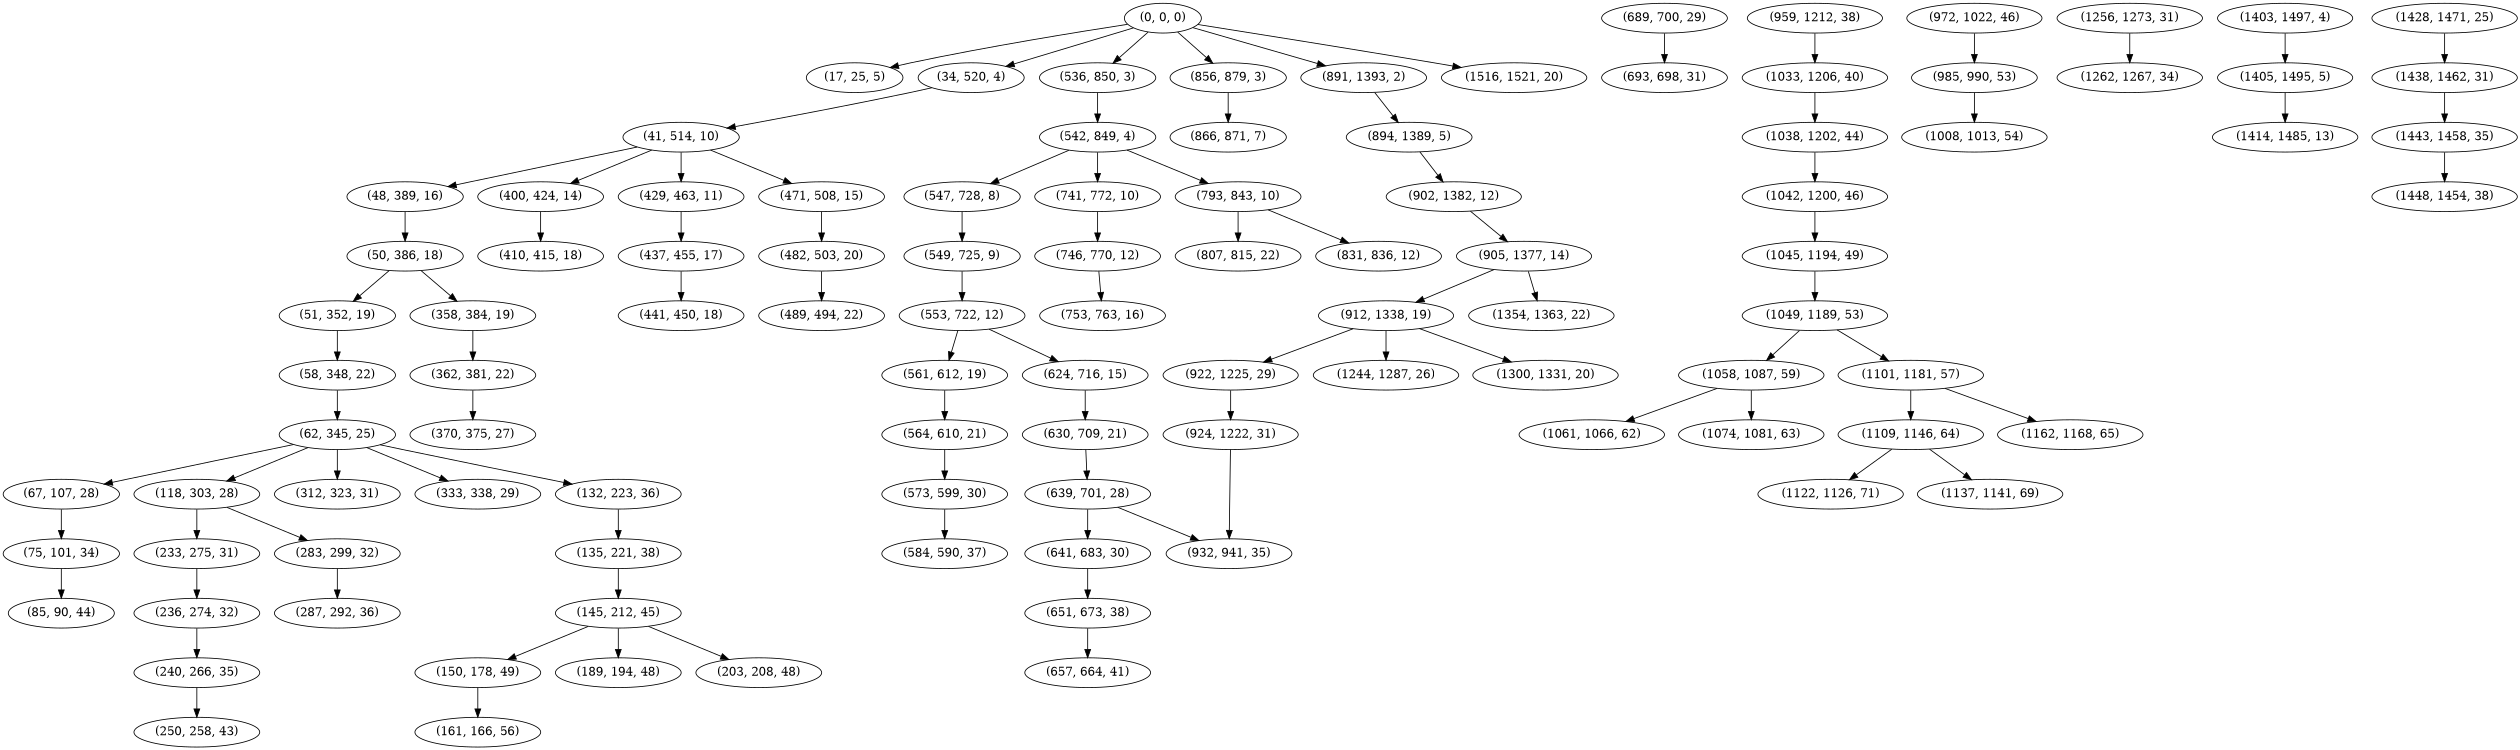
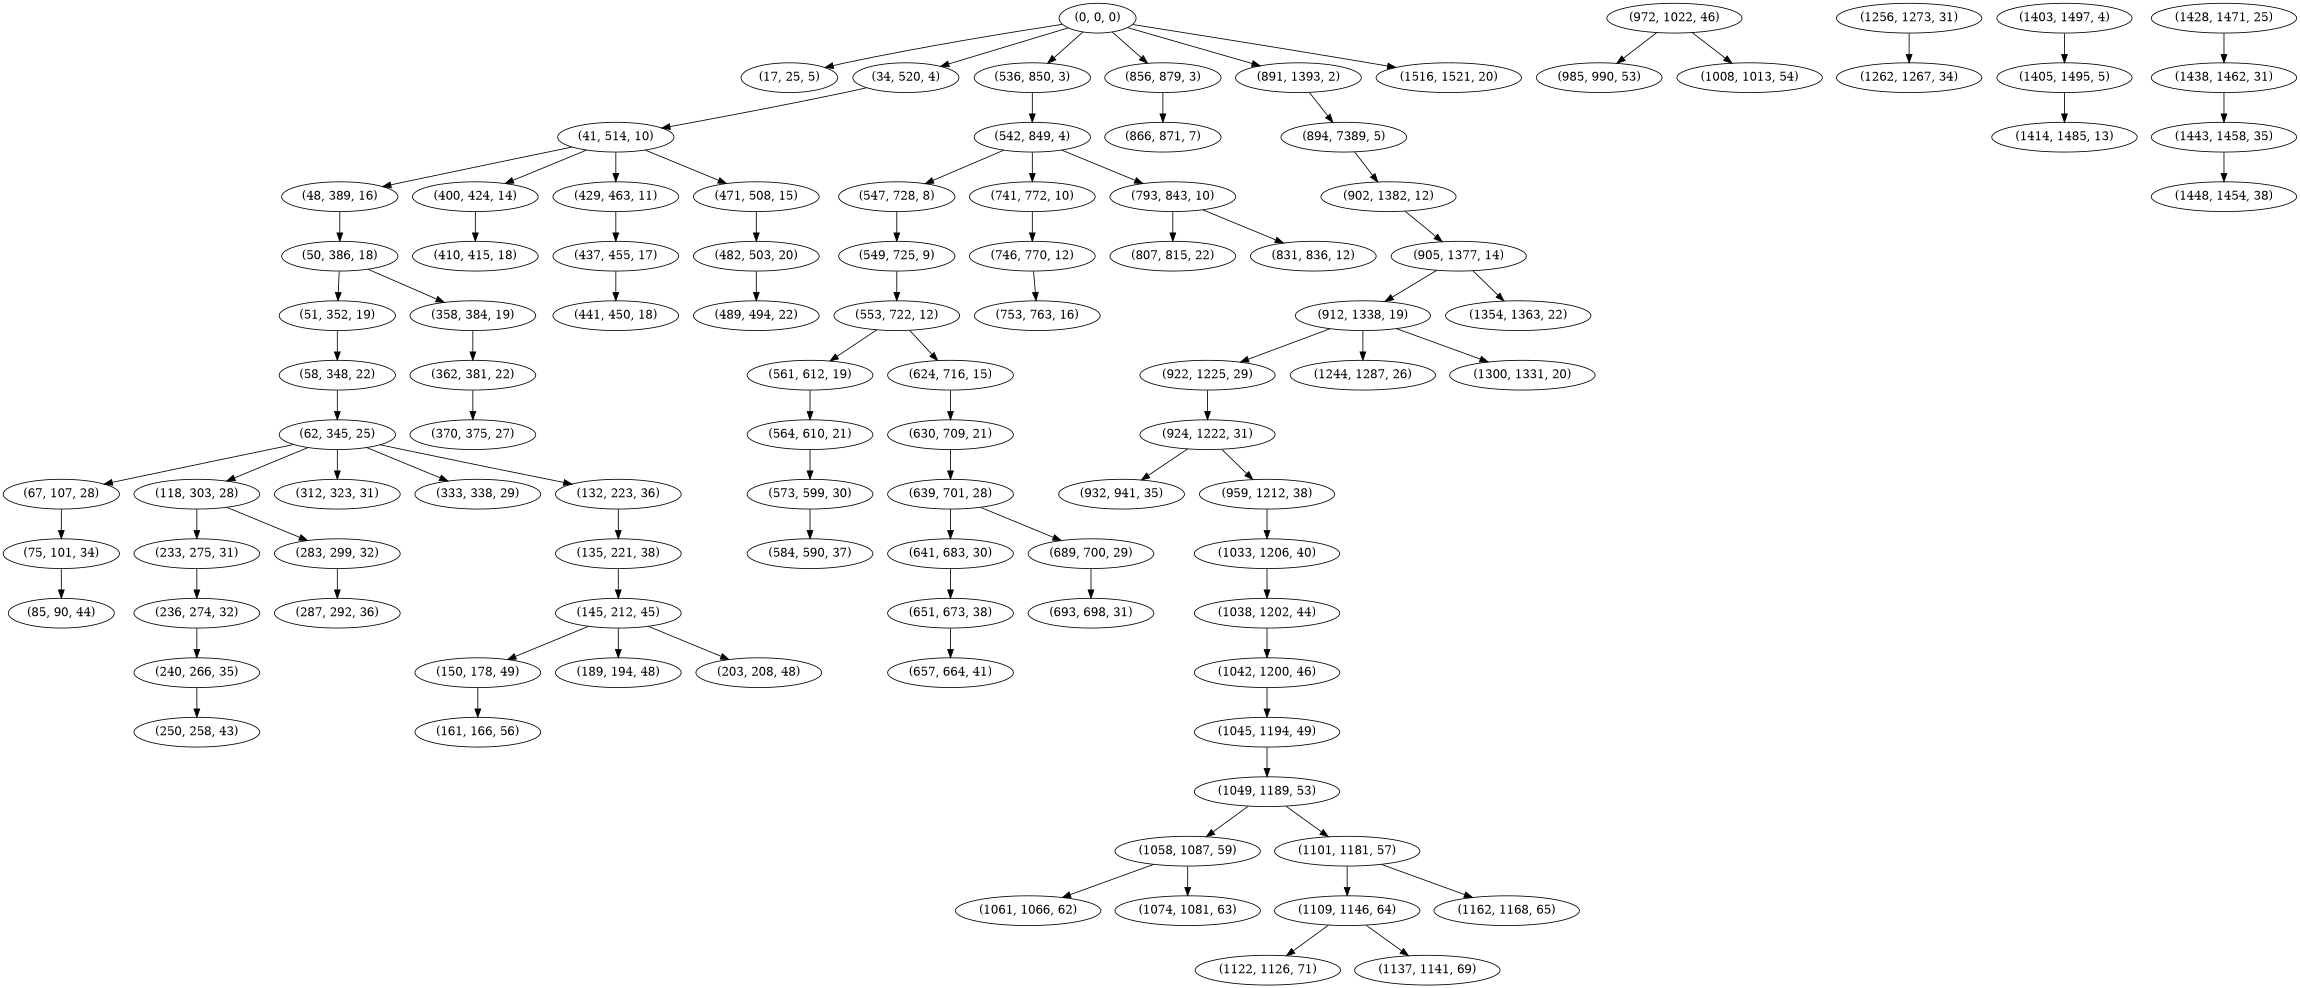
(1974, 103) -> (1709, 45)
(1409, 137) -> (1344, 137)
none -> (1234, 462)
(1154, 522) -> (1017, 522)
